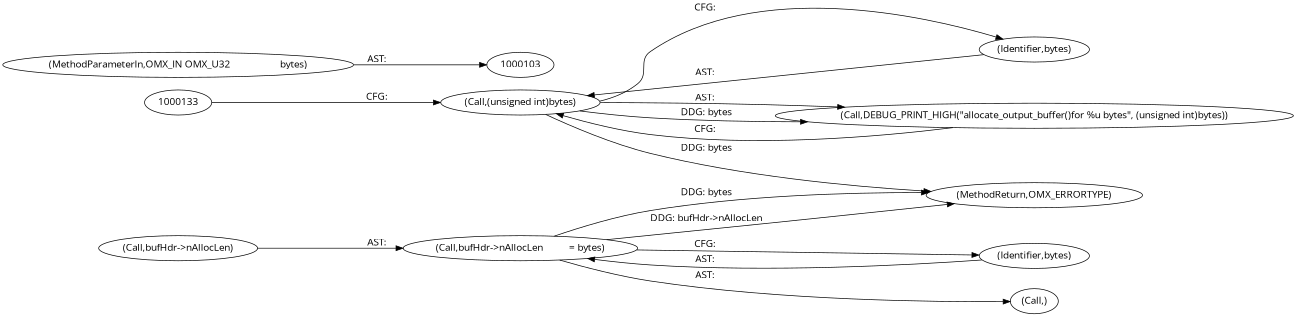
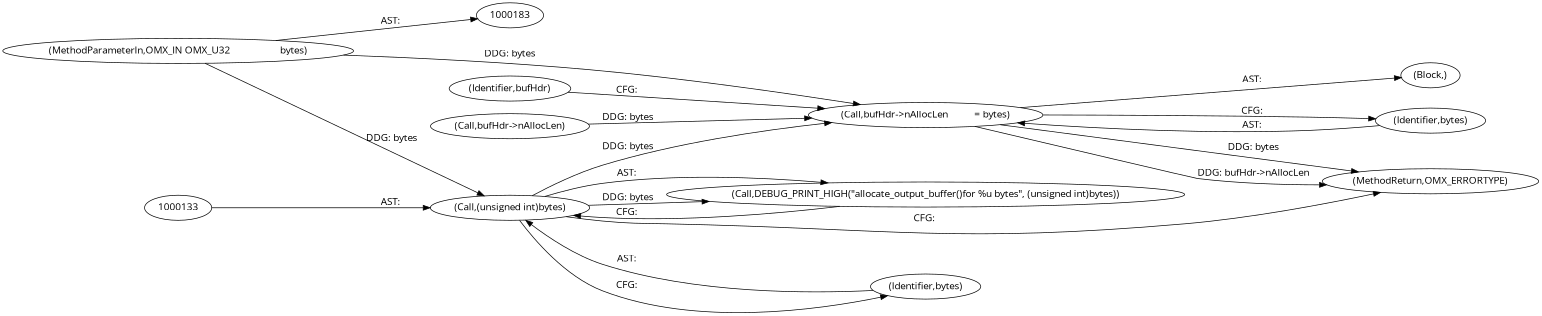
(520, 65) -> (510, 15)
none -> (599, 71)
none -> (510, 89)
(378, 97) -> (392, 203)
none -> (341, 128)
none -> (675, 147)
(706, 148) -> (926, 219)
(378, 243) -> (628, 117)
(1034, 301) -> (1430, 75)
